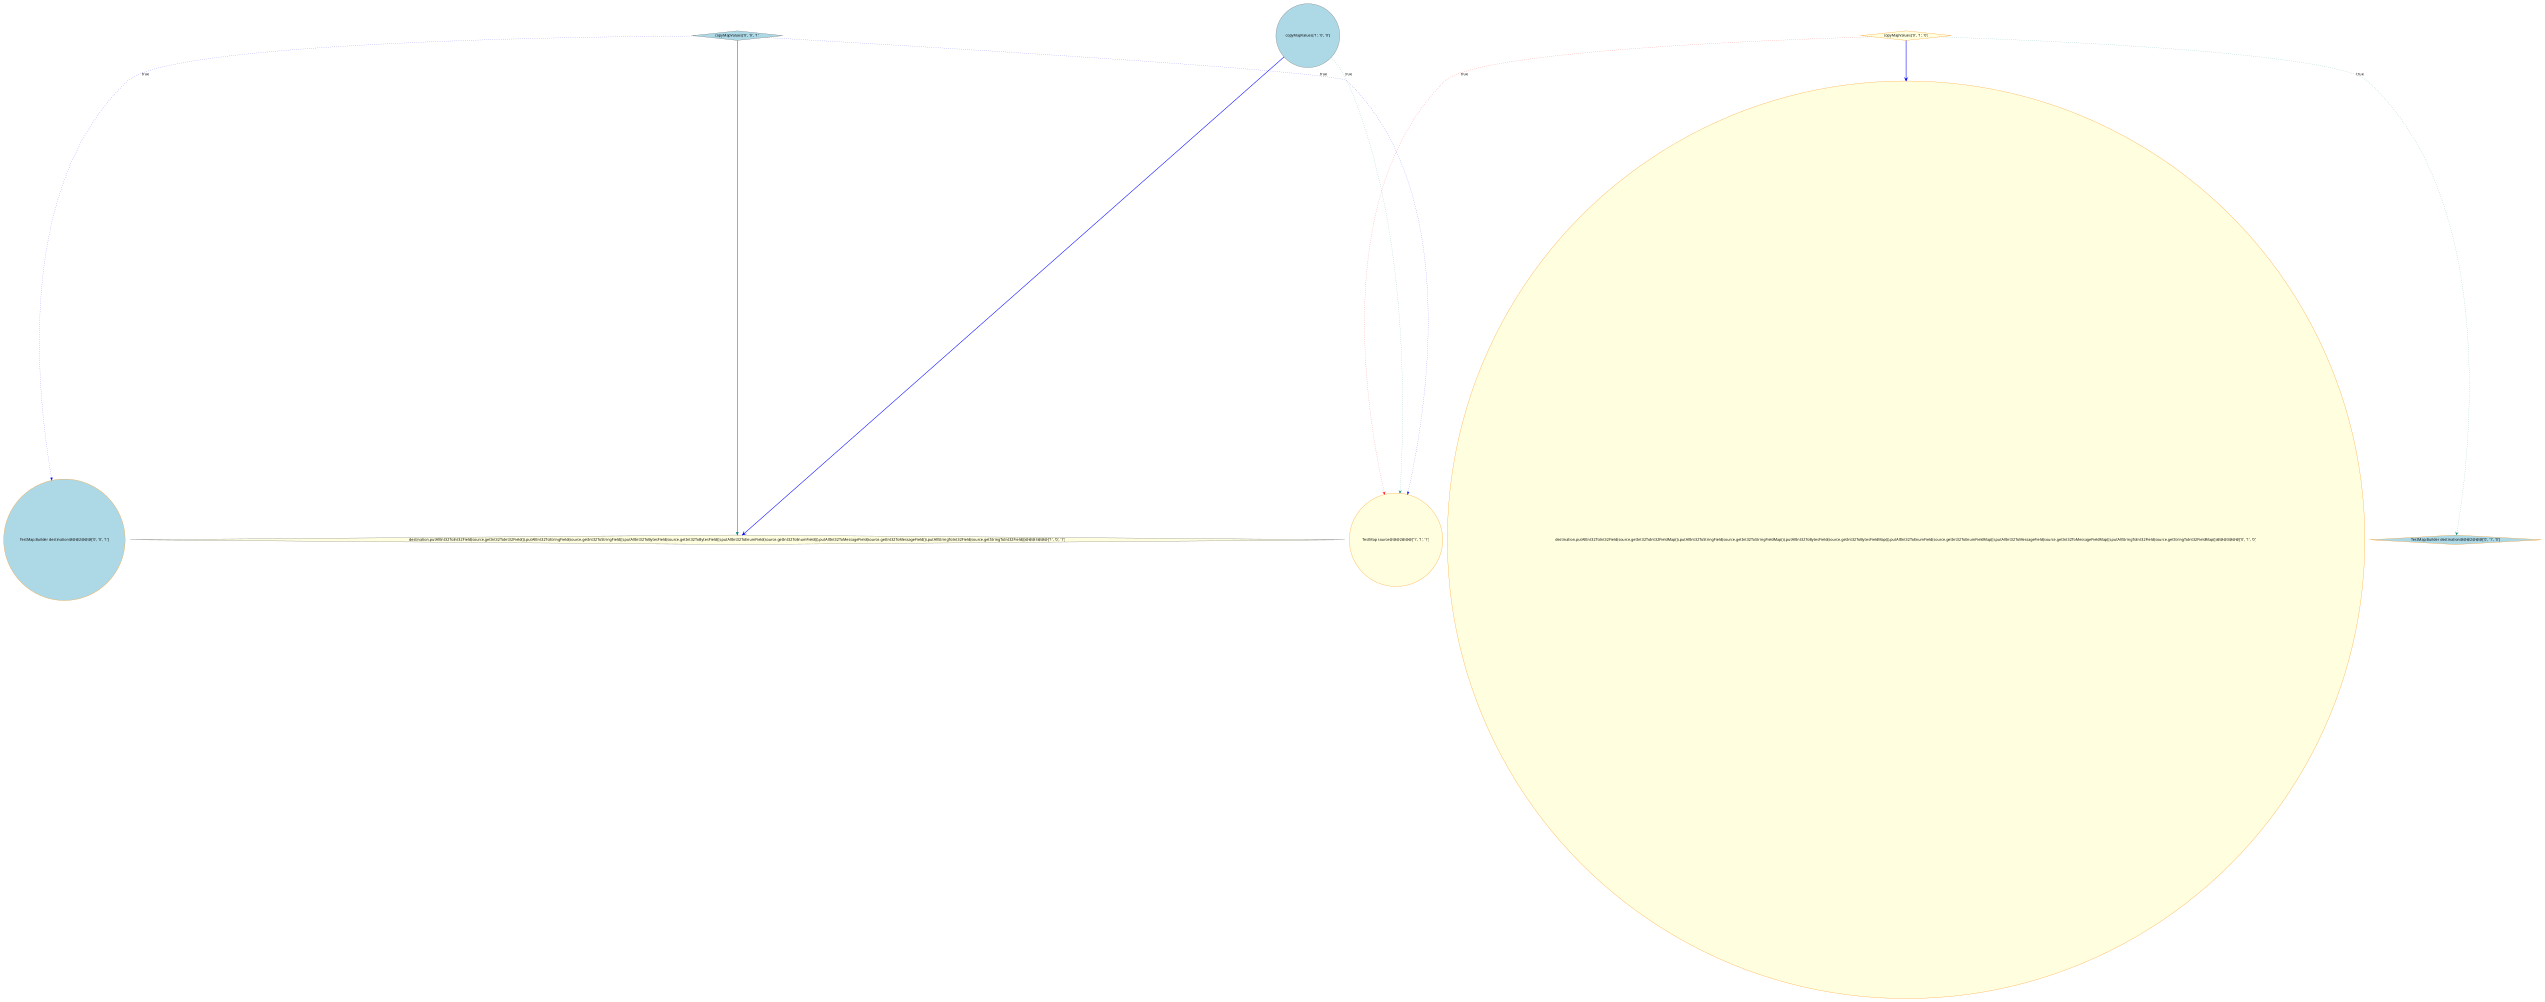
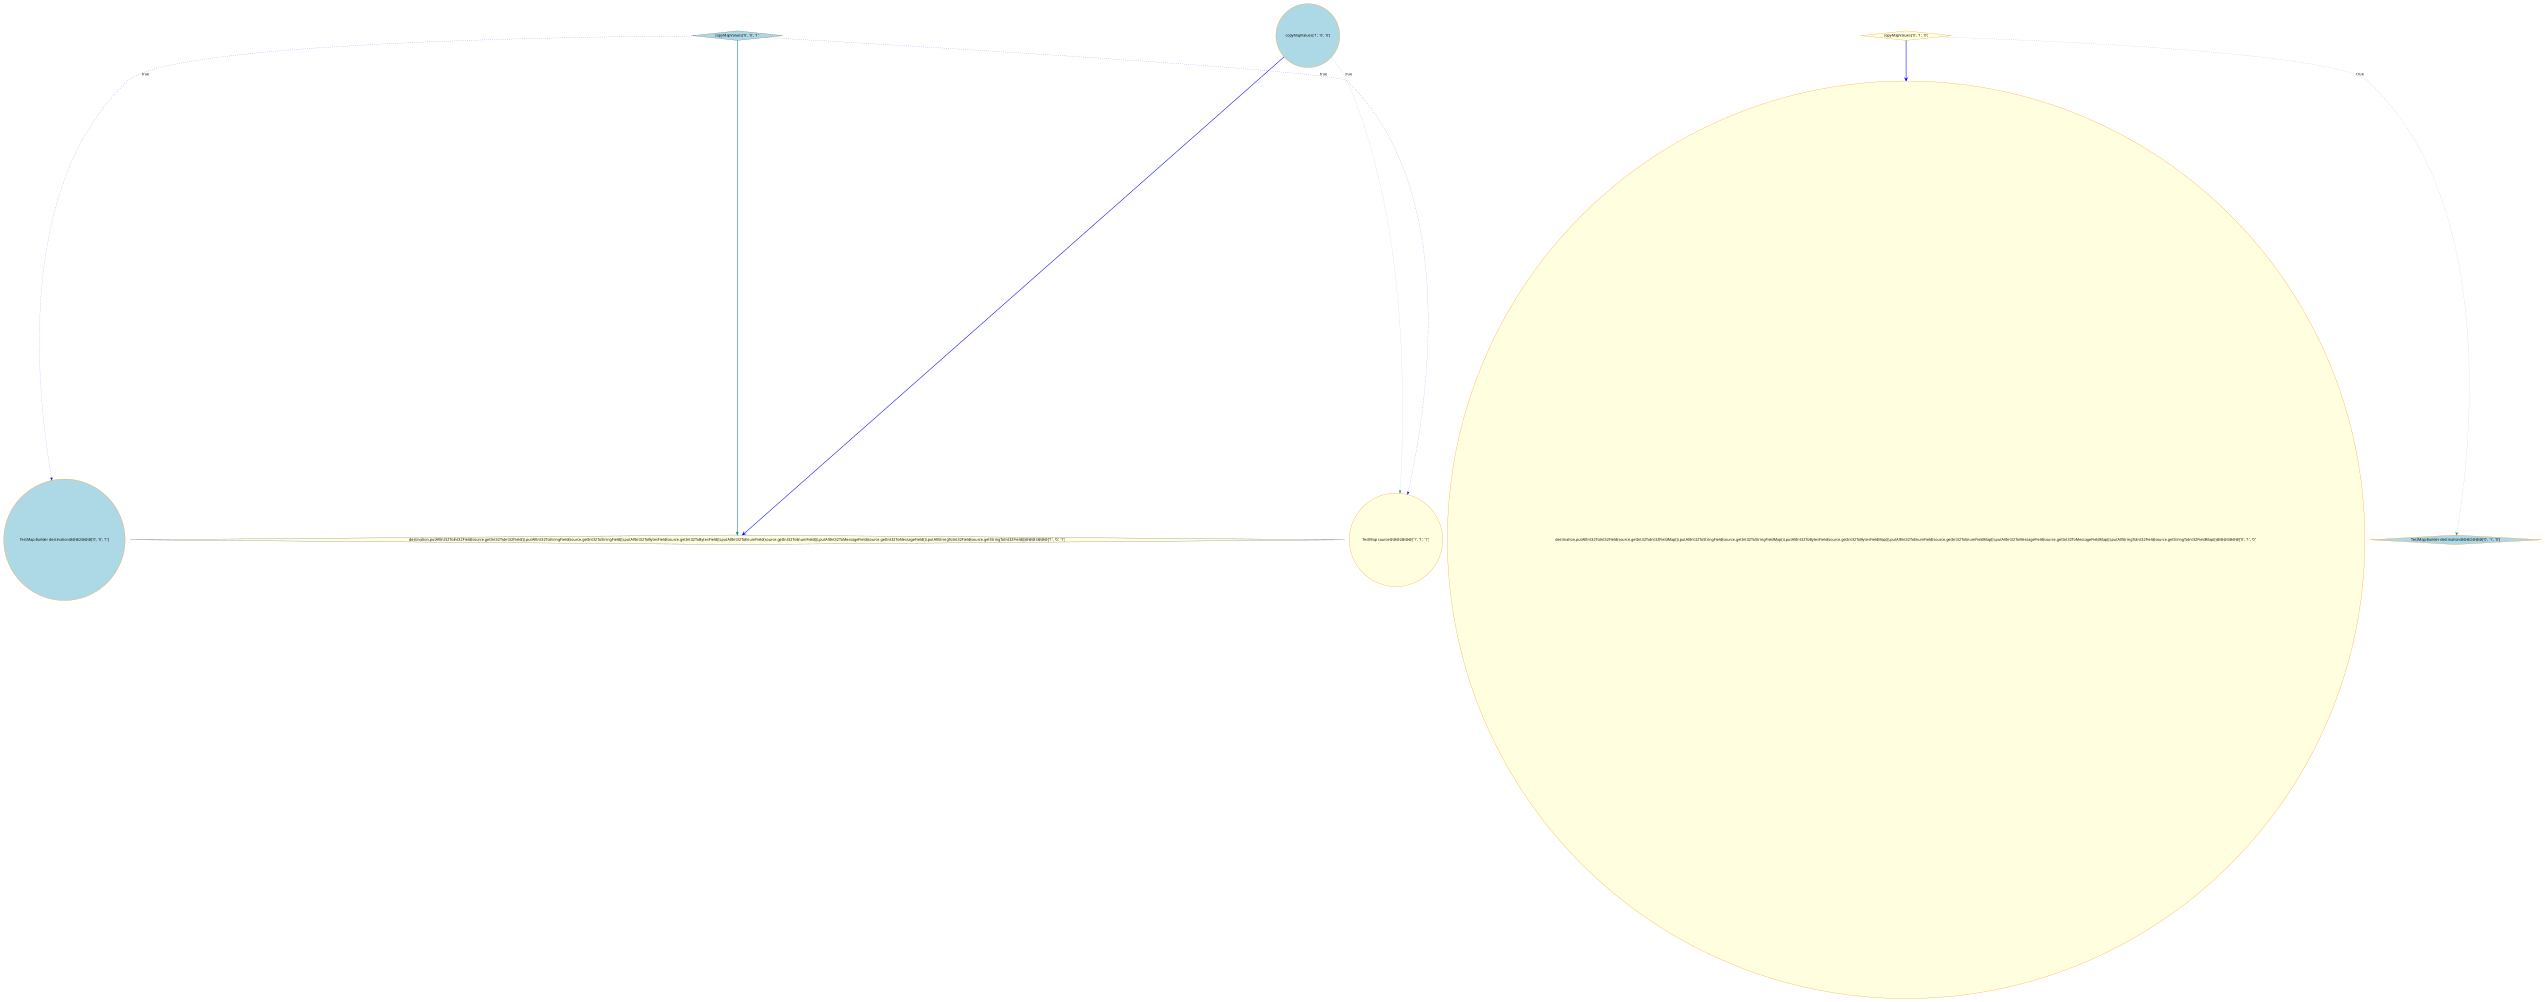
(1308, 36) -> (1308, 36)
(1445, 81) -> none
(1394, 268) -> (1394, 268)
